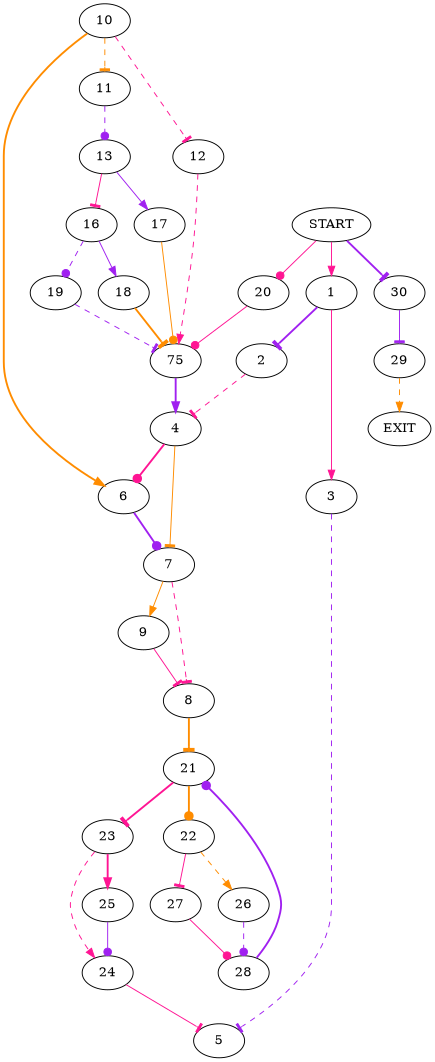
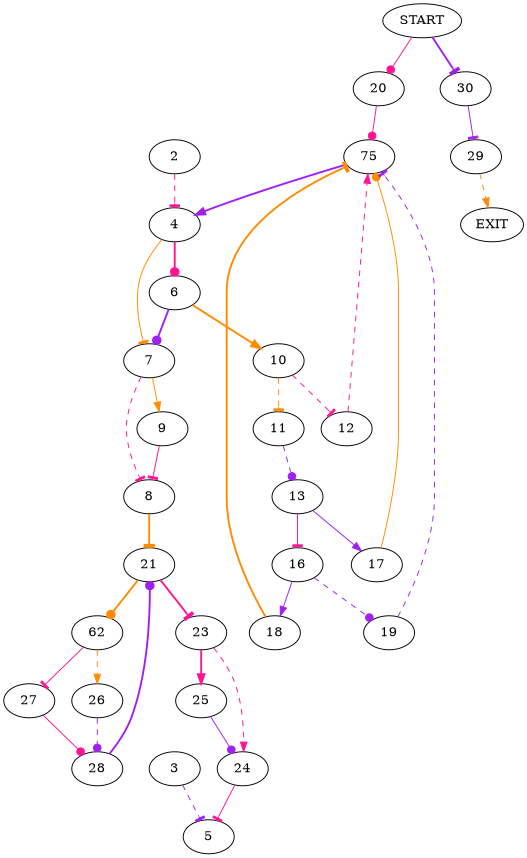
(4, 260) -> (220, 322)
(332, 293) -> none
(189, 837) -> (97, 633)
